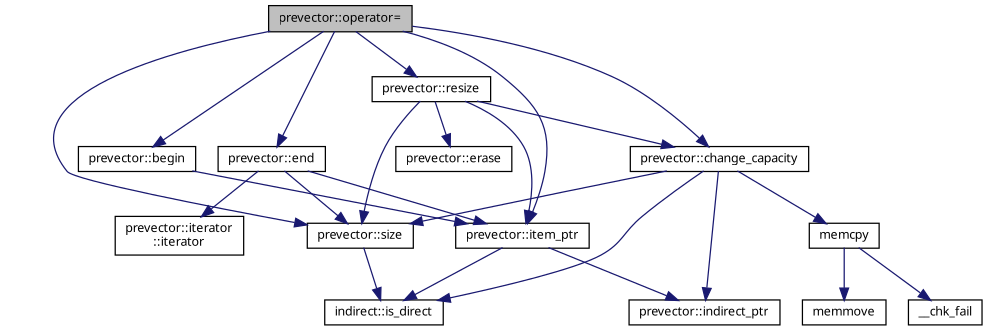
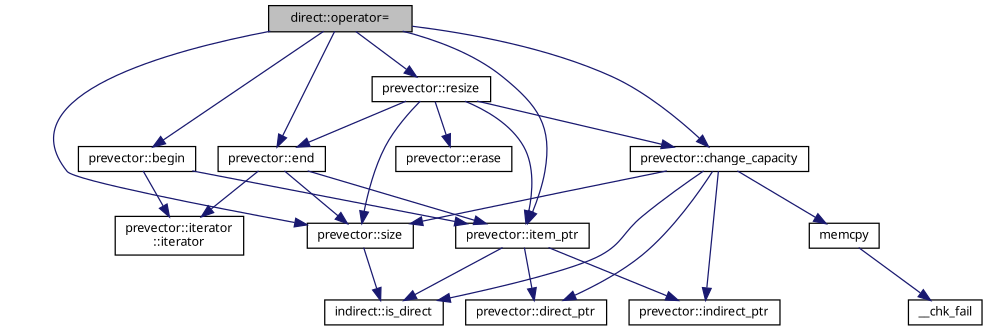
(340, 19) -> (340, 19)
none -> (357, 122)
none -> (152, 187)
none -> (536, 312)
(844, 312) -> none
